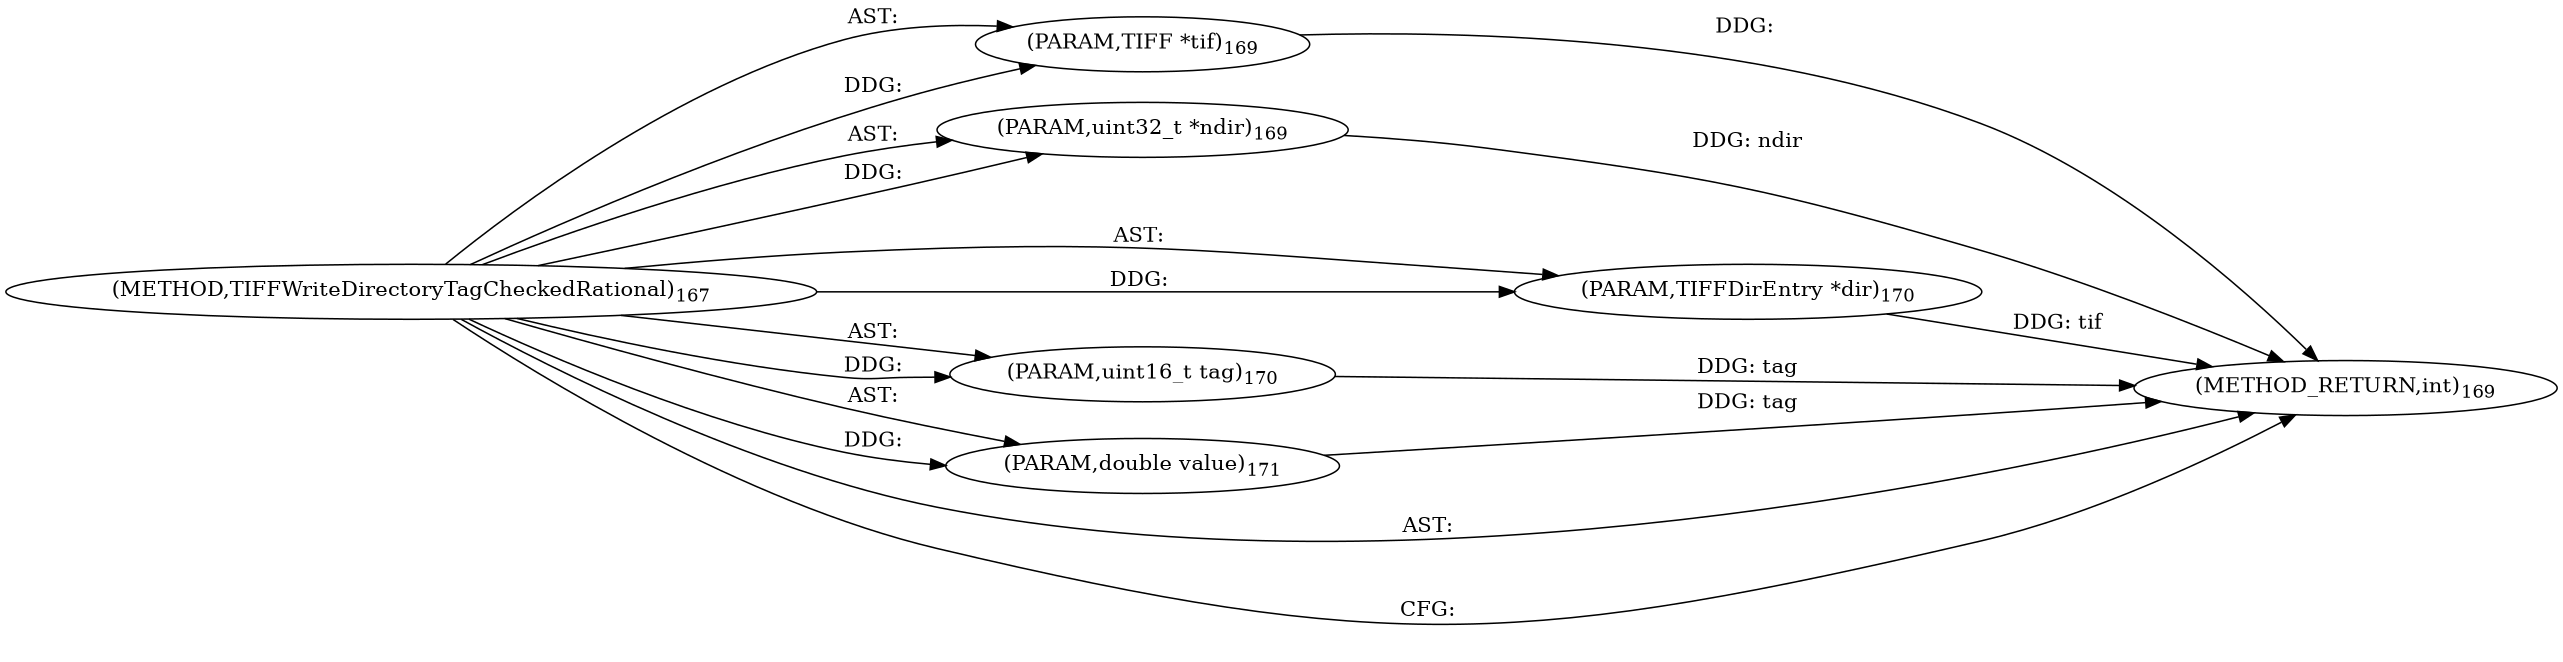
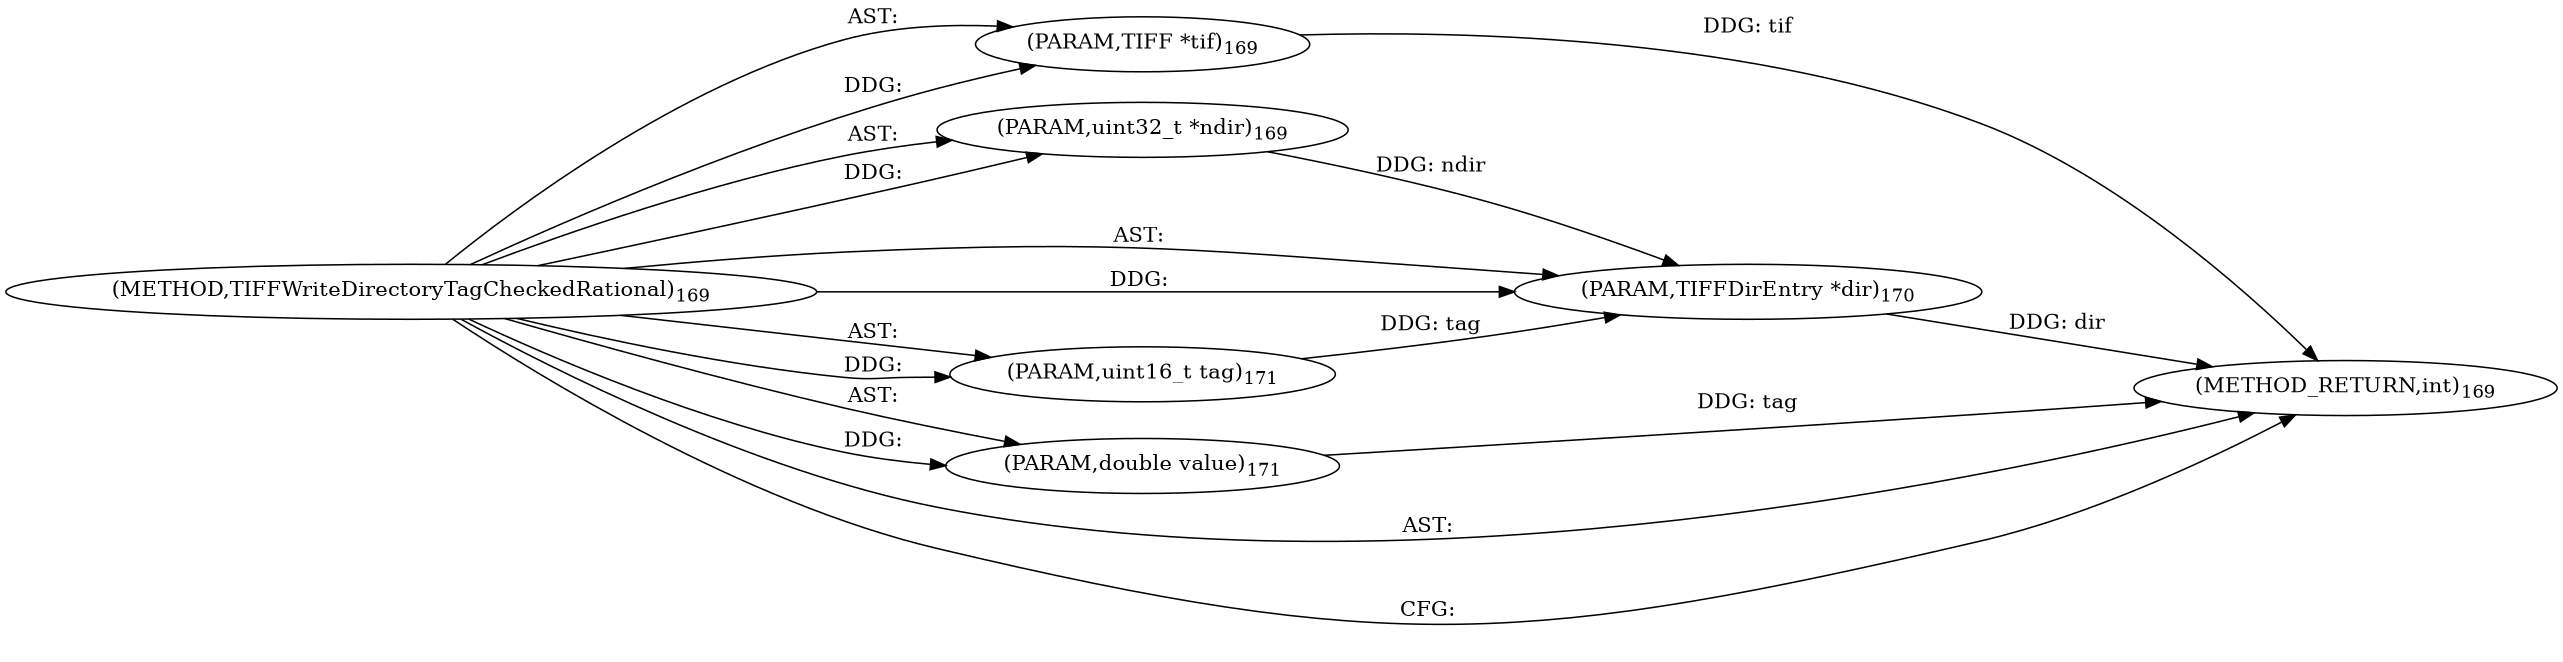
(1748, 27) -> (1748, 27)
(1816, 205) -> (1468, 197)
(693, 290) -> (693, 290)
(2058, 323) -> (2058, 323)
(1261, 372) -> (1261, 372)
(1727, 381) -> (1453, 341)
